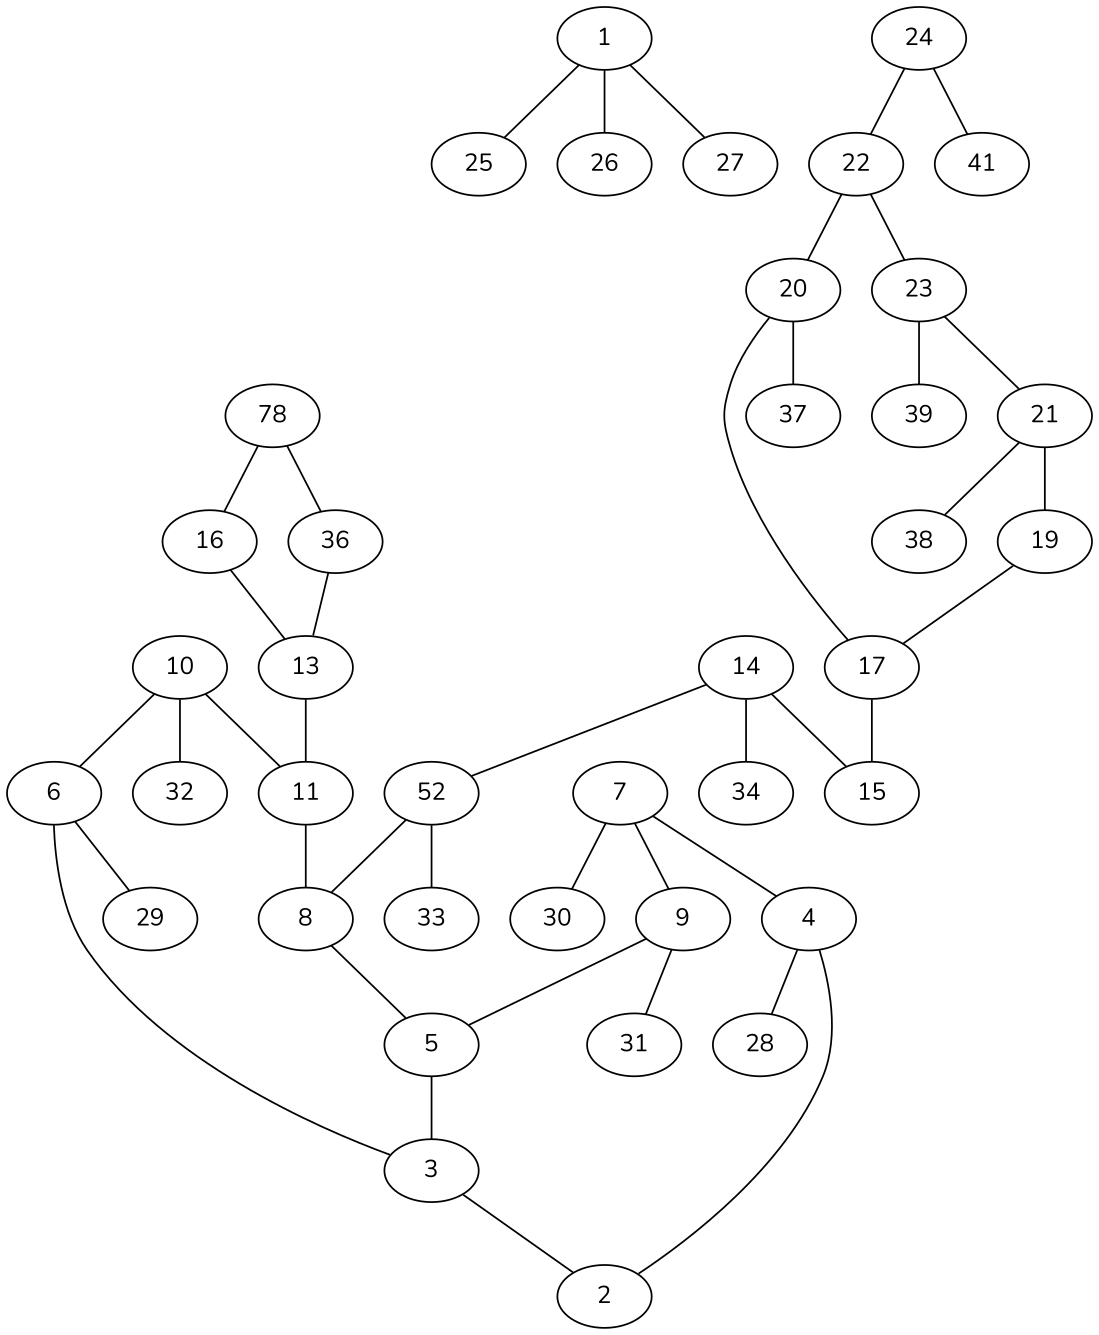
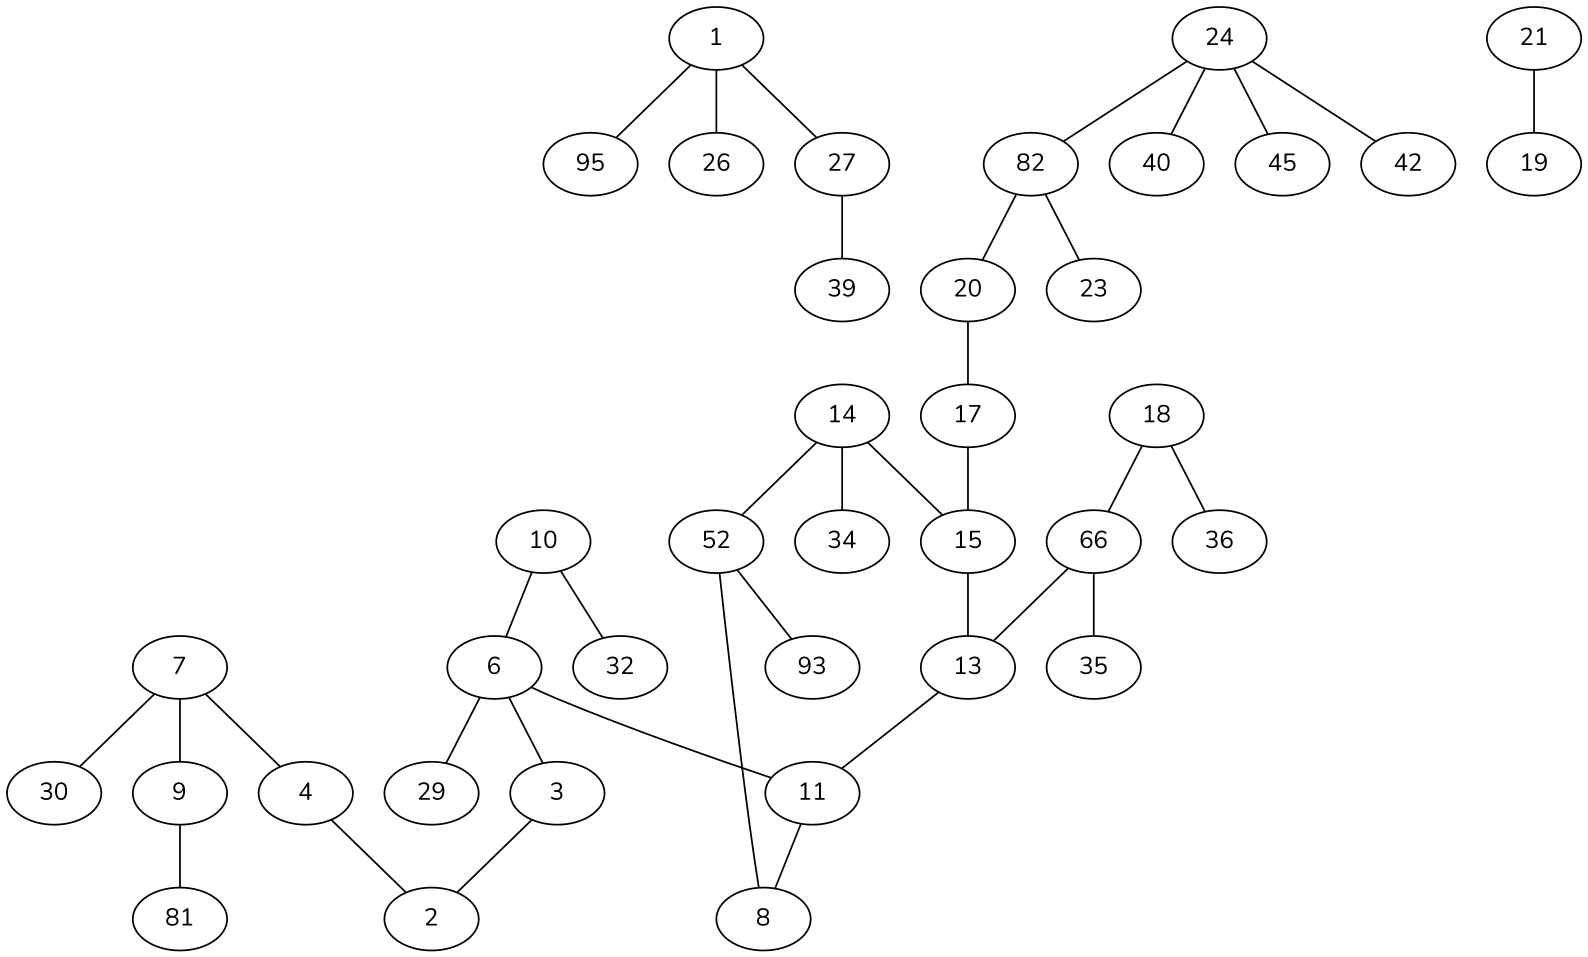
(479, 164) -> (591, 164)
(856, 164) -> (1031, 164)
(982, 164) -> (1282, 164)
none -> (1157, 164)
none -> (1408, 164)
(919, 353) -> (842, 227)
(982, 353) -> none
(273, 416) -> (1157, 416)
(793, 416) -> none
(210, 542) -> (1094, 542)
(919, 542) -> none
(321, 604) -> (968, 605)
(958, 605) -> none
none -> (1094, 667)
(243, 730) -> (650, 735)
(432, 919) -> (812, 667)
(432, 1045) -> none
(634, 1045) -> (180, 919)
(760, 1045) -> none
